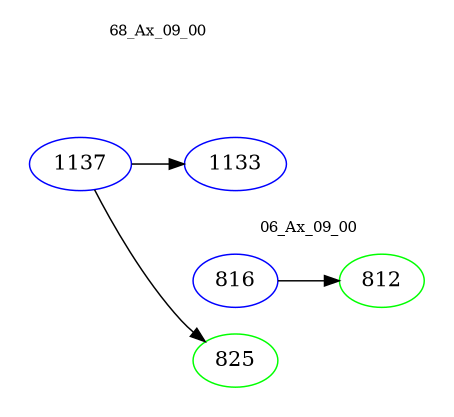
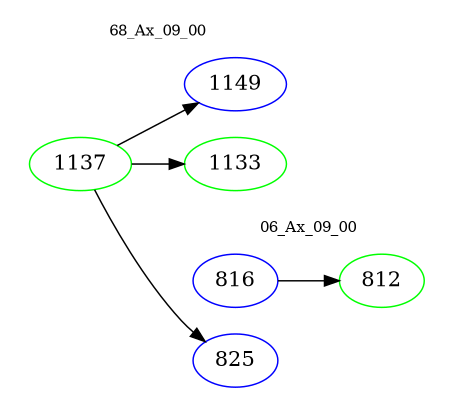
none -> (235, 84)
(80, 164) -> (80, 164)
(235, 164) -> (235, 164)
(235, 361) -> (235, 361)
